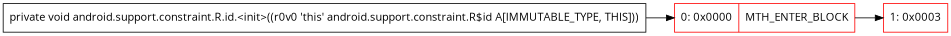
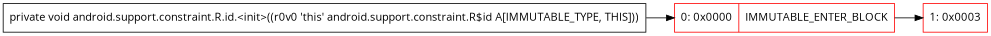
(797, 17) -> (817, 17)
